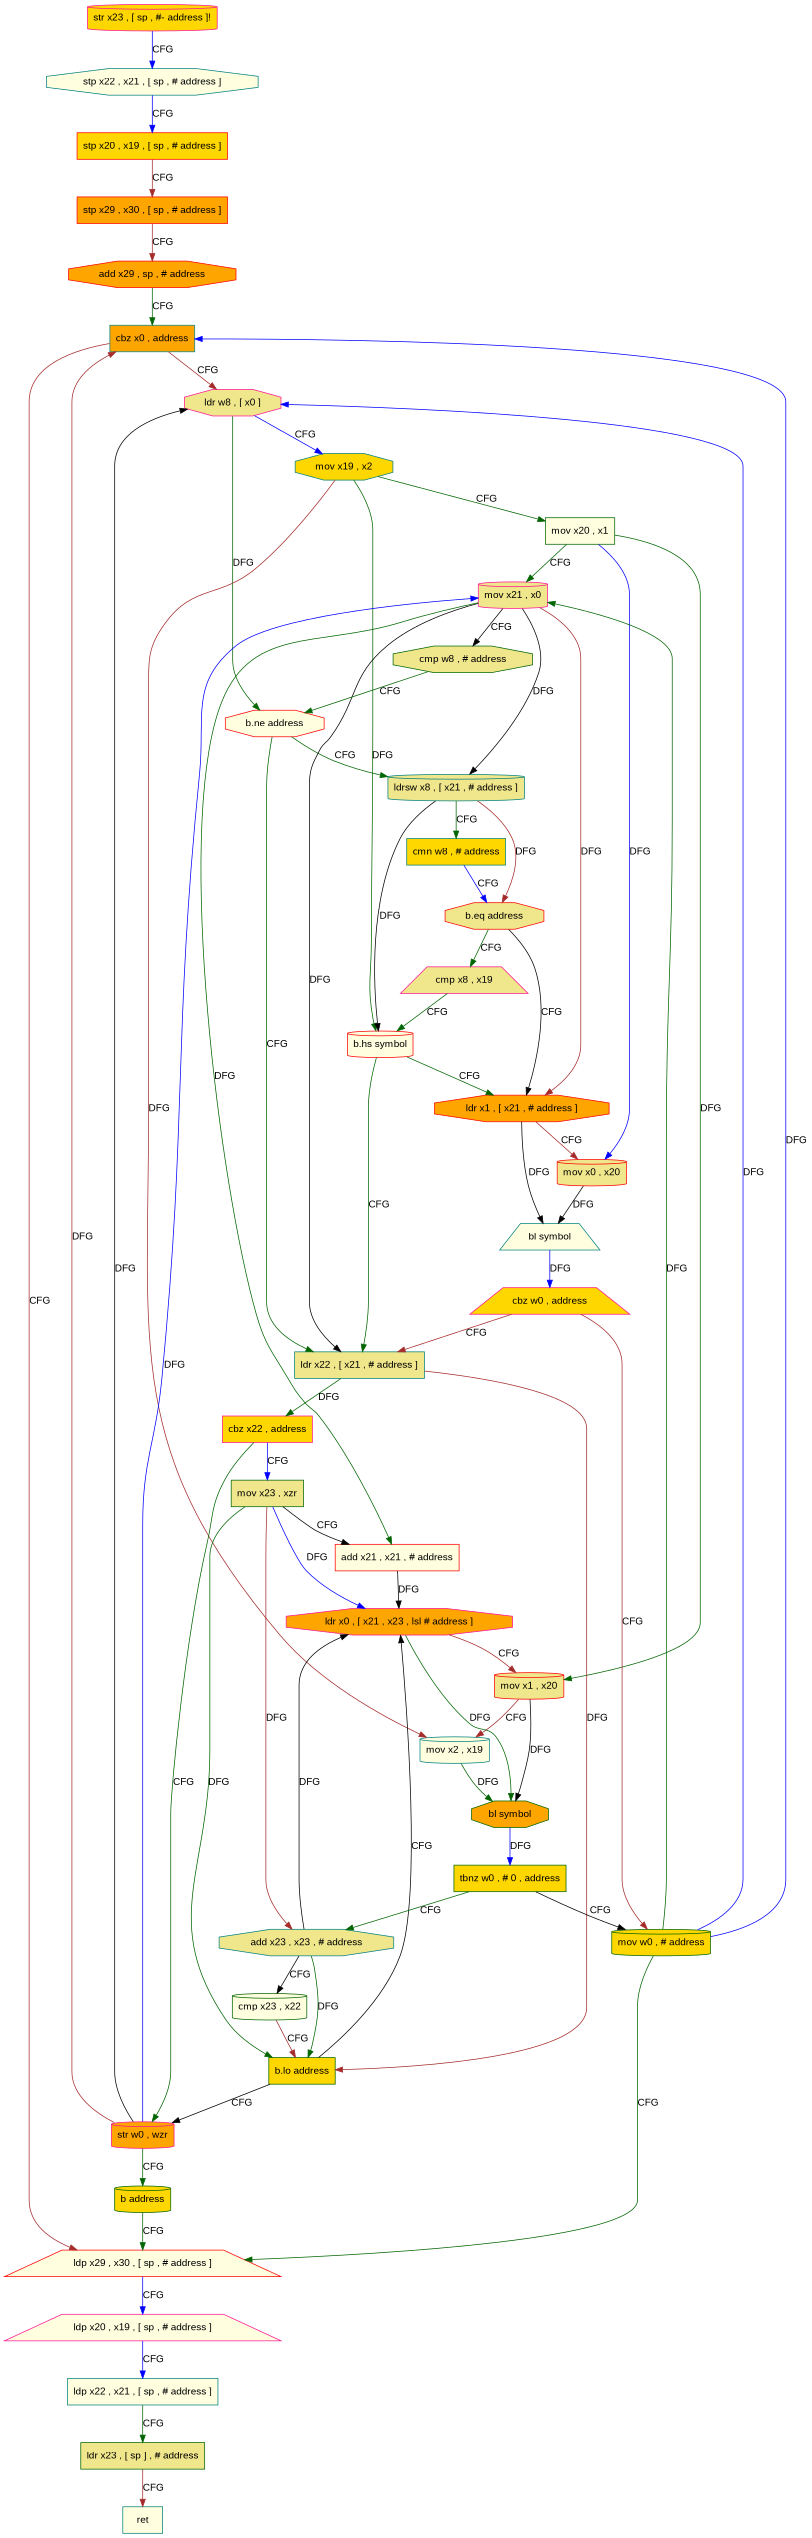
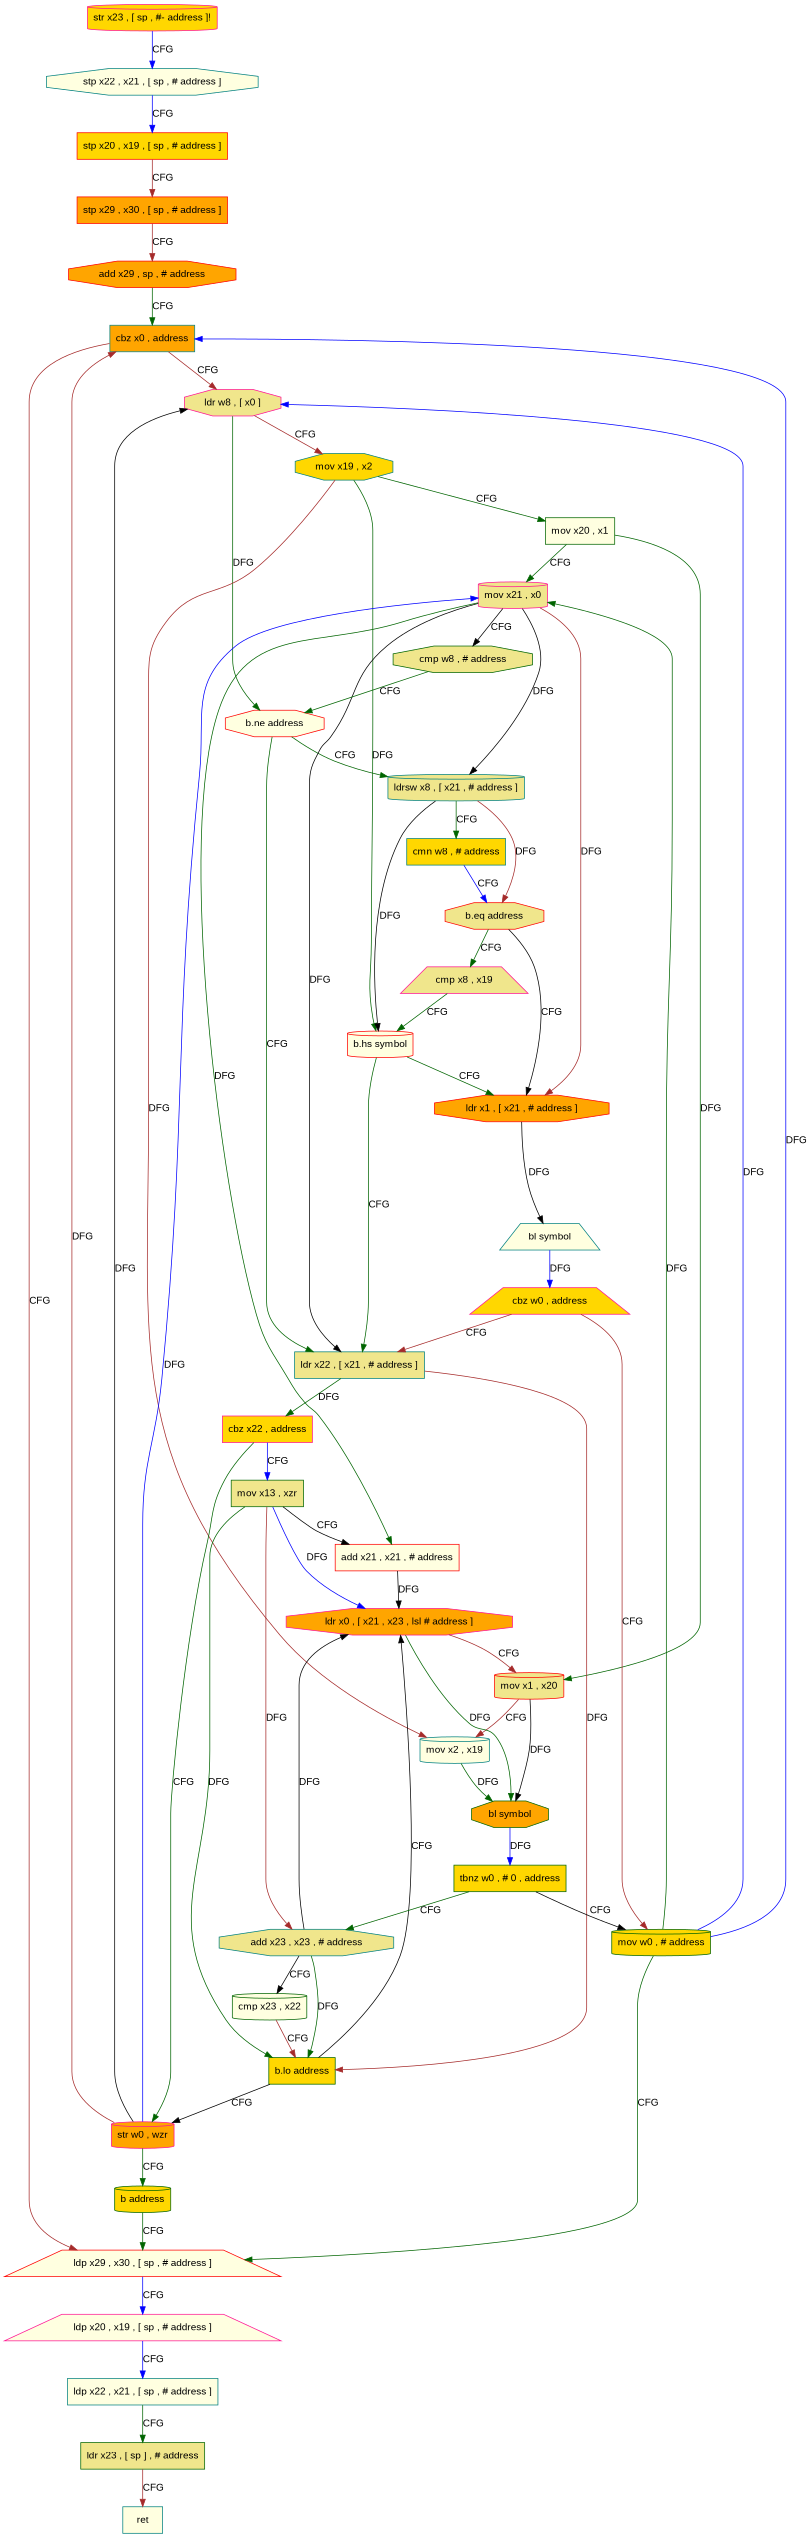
(285, 433) -> (285, 433)
(592, 1173) -> none
(267, 1493) -> (267, 1493)
